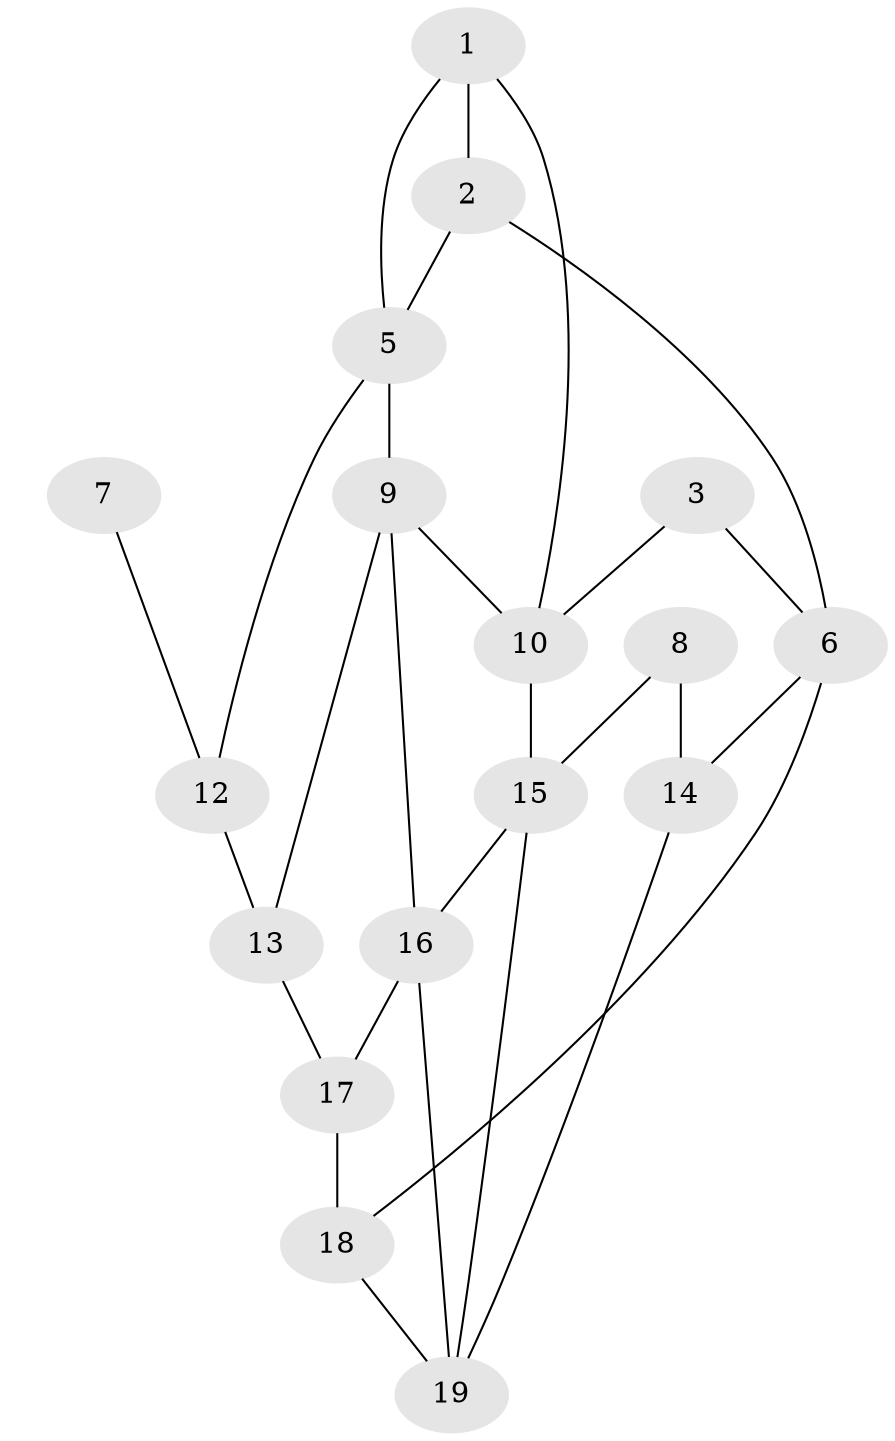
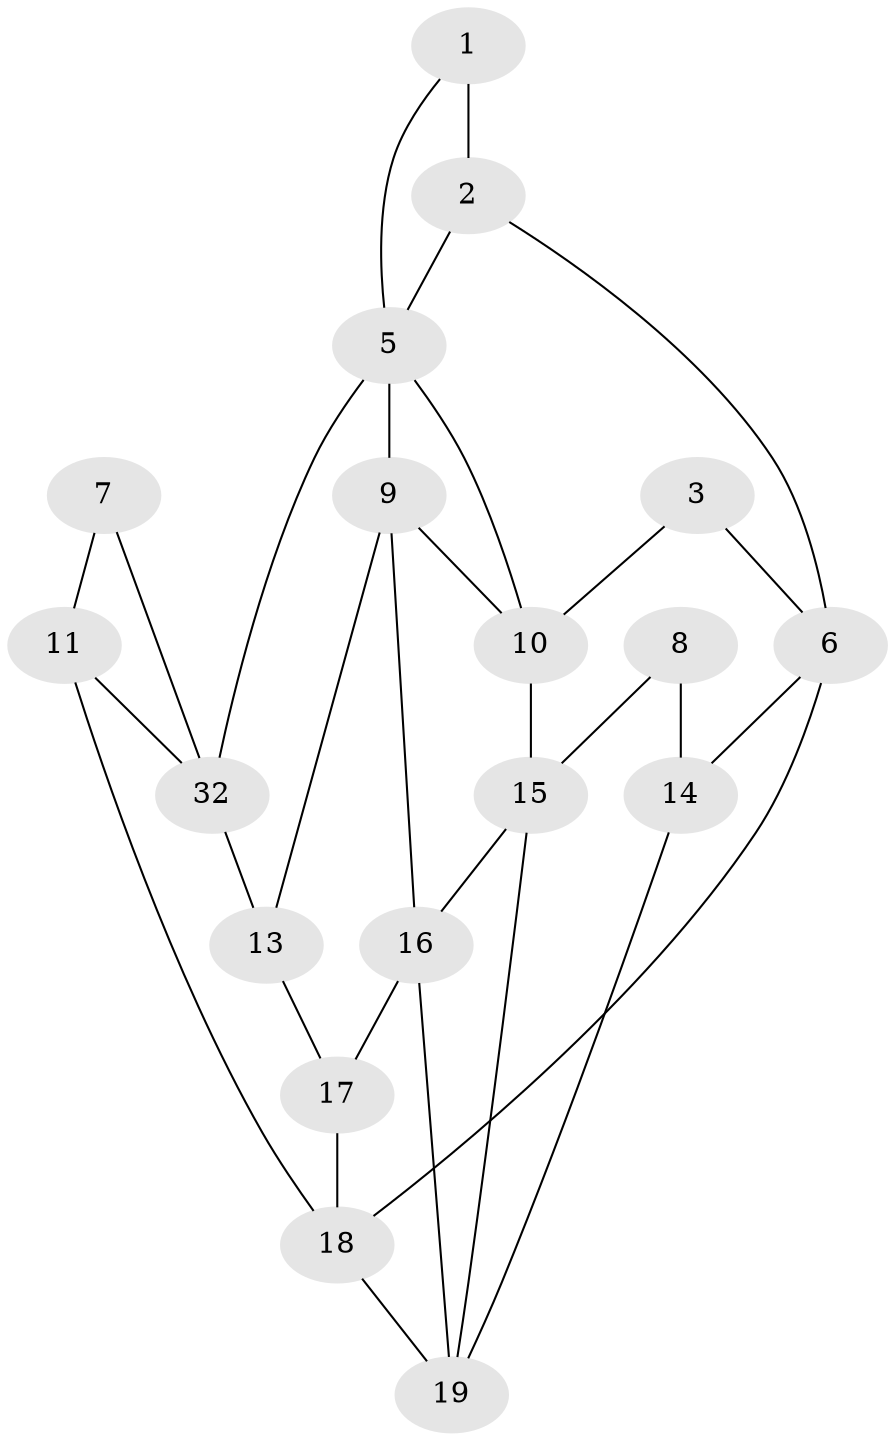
(568, 337) -> (479, 489)
none -> (65, 645)
(212, 795) -> (212, 795)
